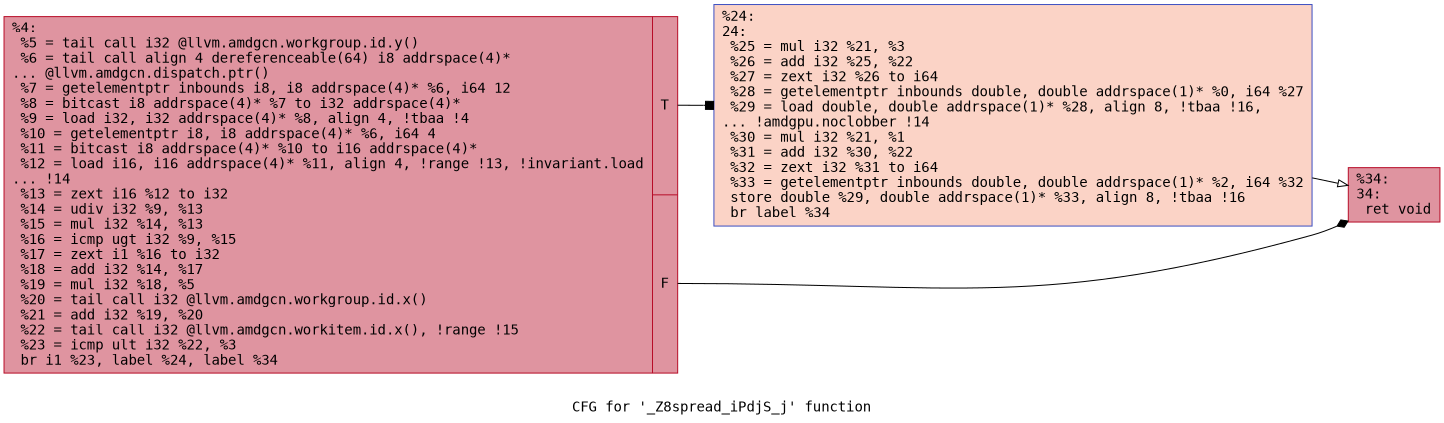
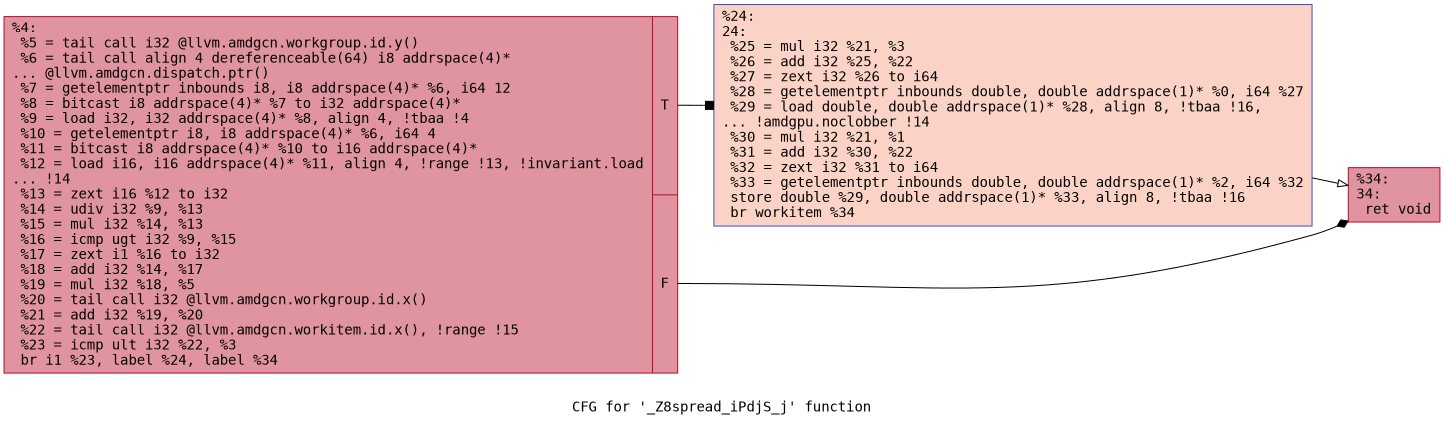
(776, 213) -> (789, 213)
